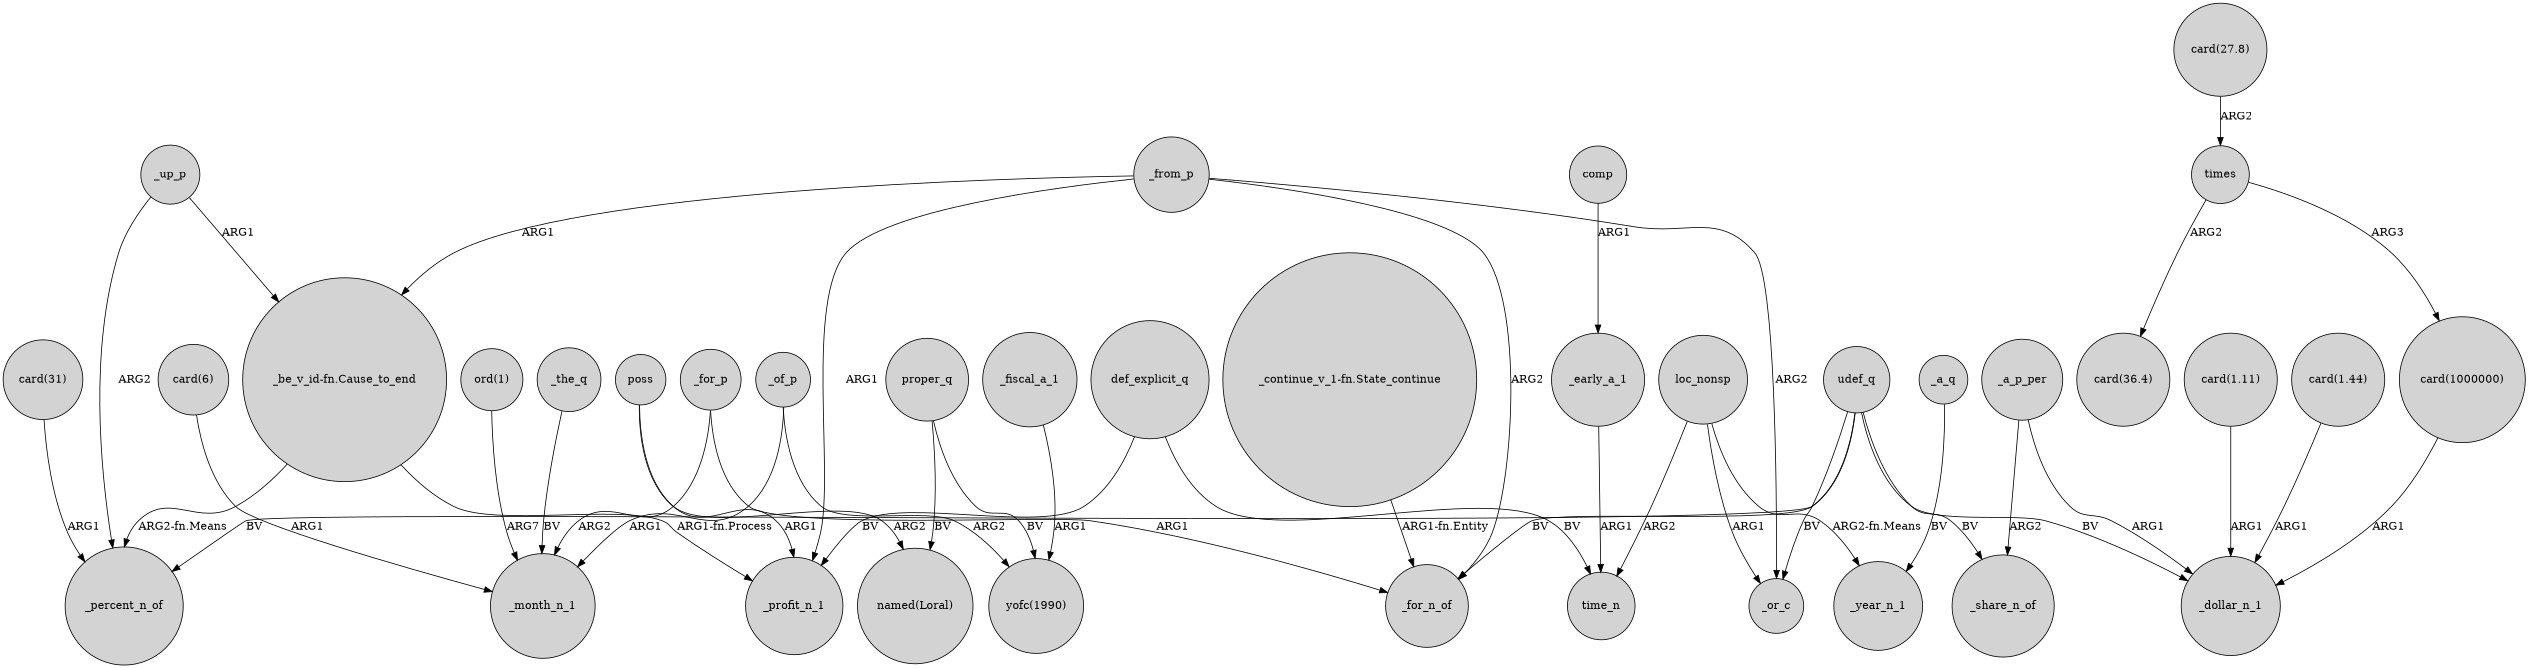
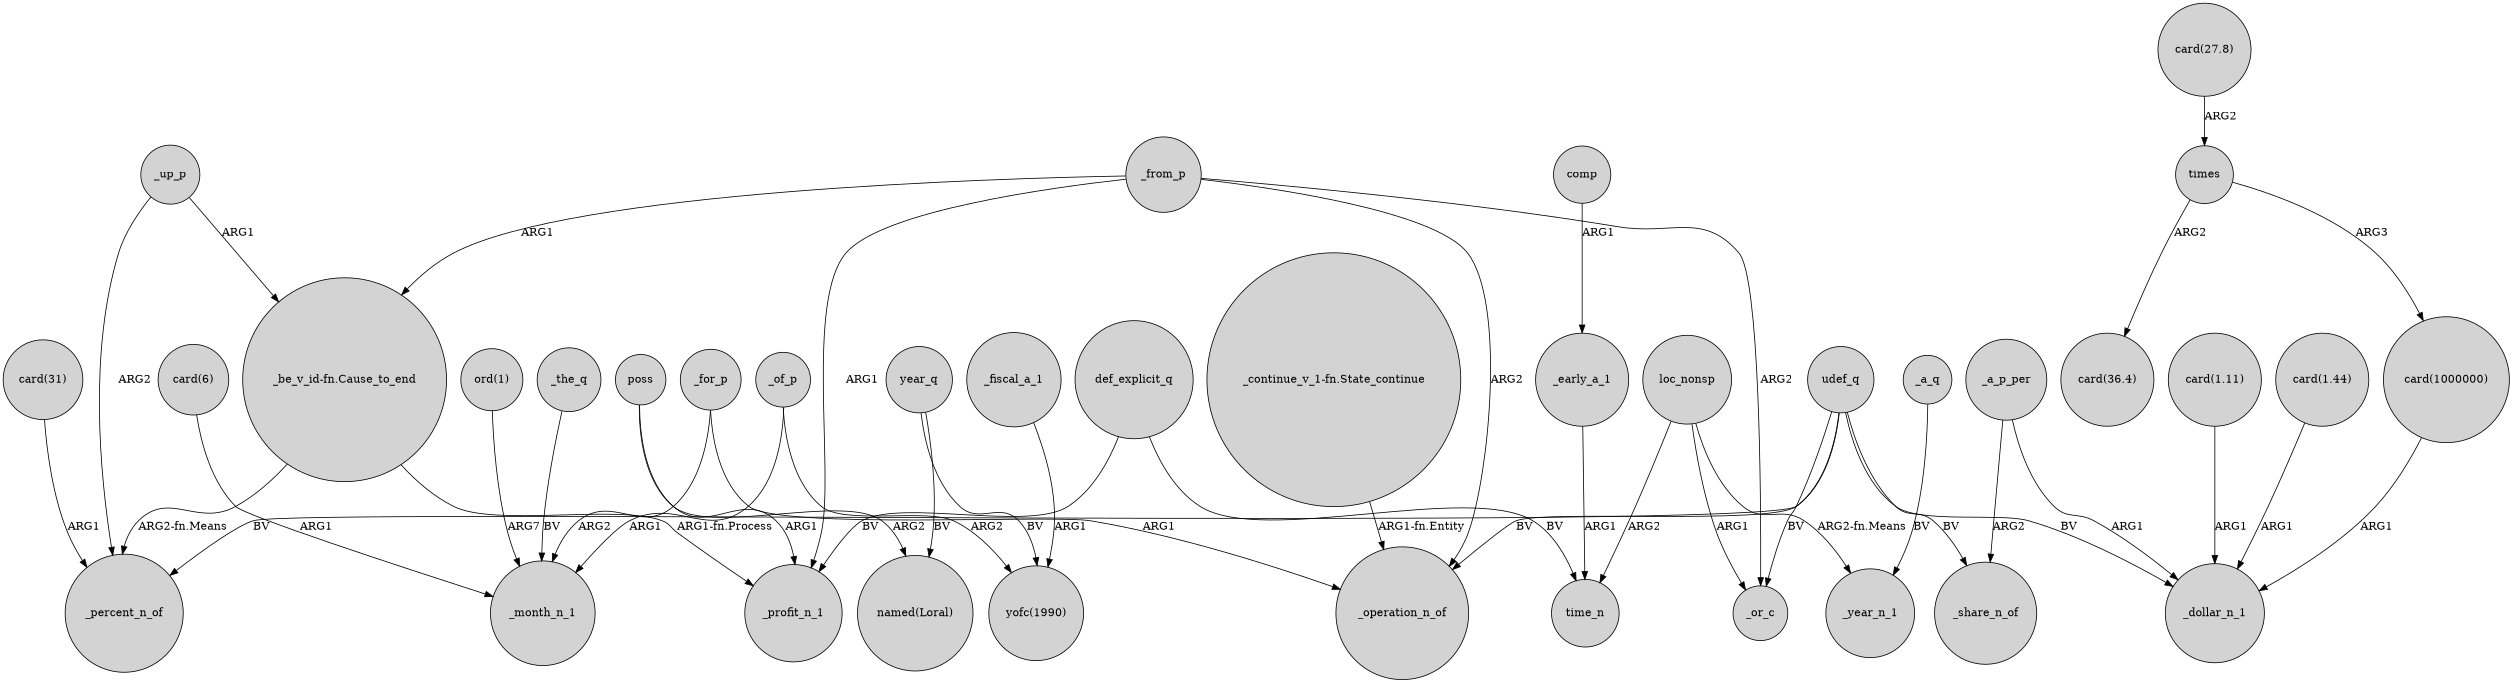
(927, 380) -> (919, 380)
(1427, 606) -> (1402, 613)
